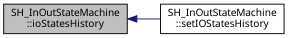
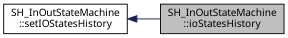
(149, 19) -> (149, 19)
